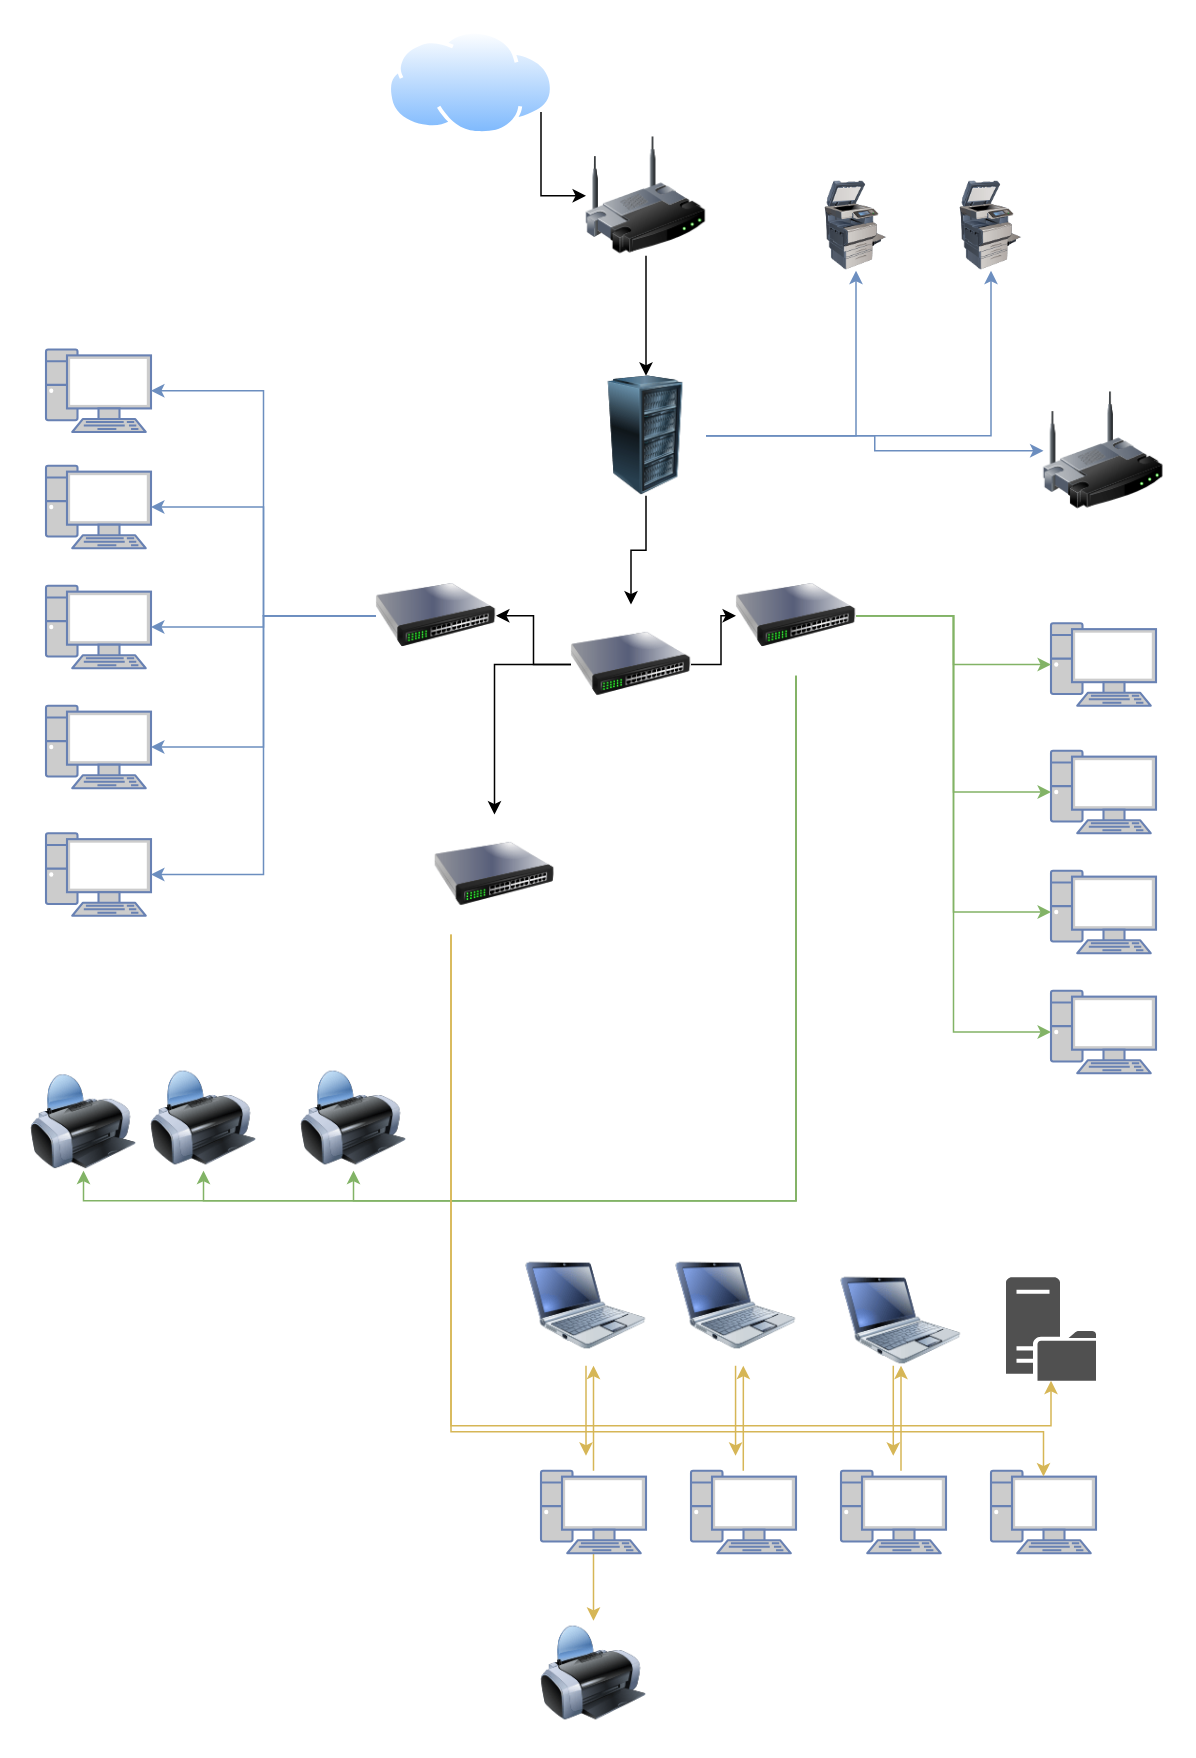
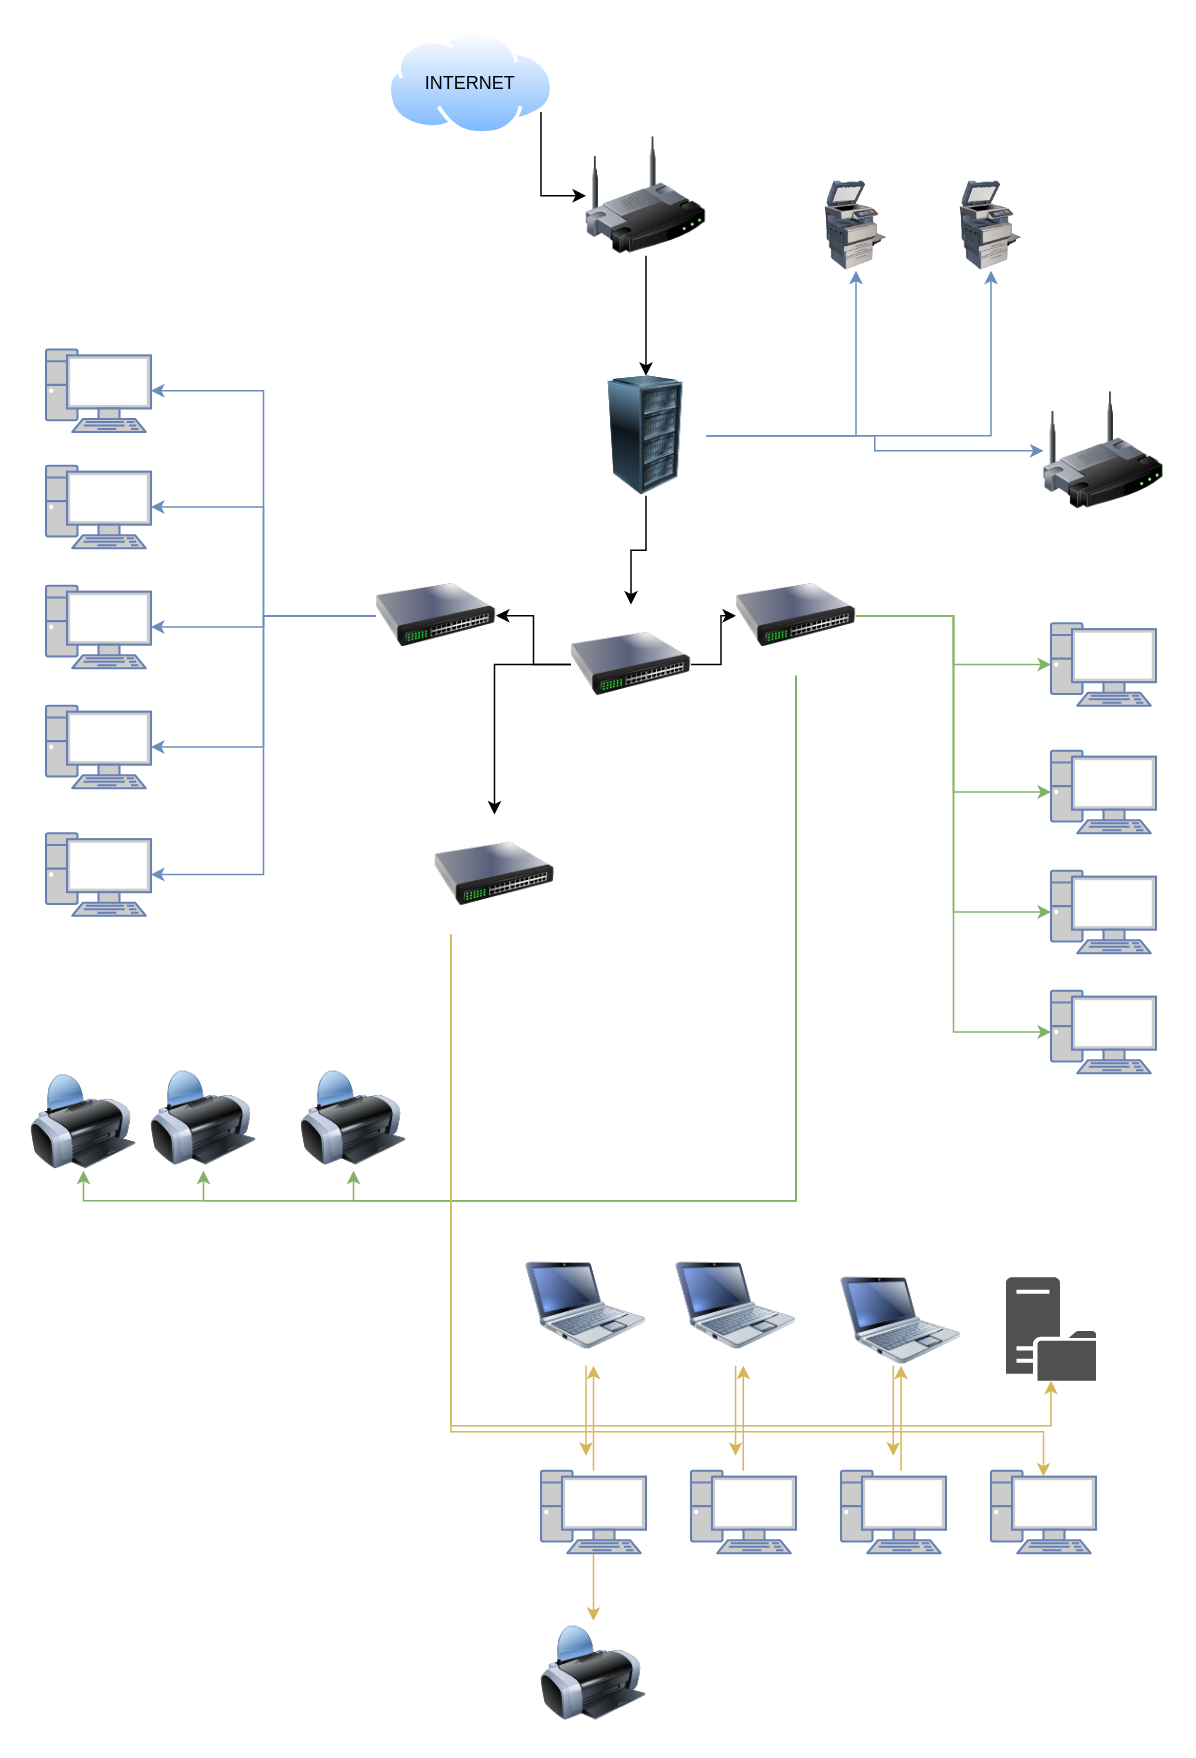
none -> (471, 83)
